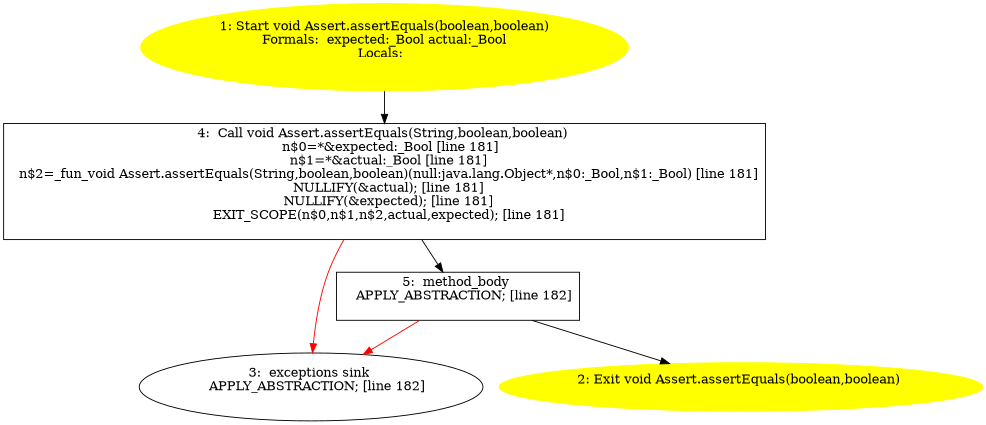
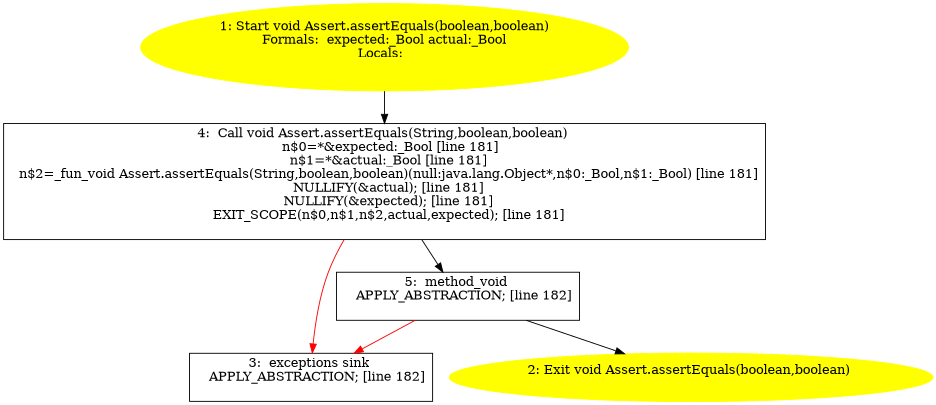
(458, 296) -> (458, 296)
(311, 387) -> (311, 377)
